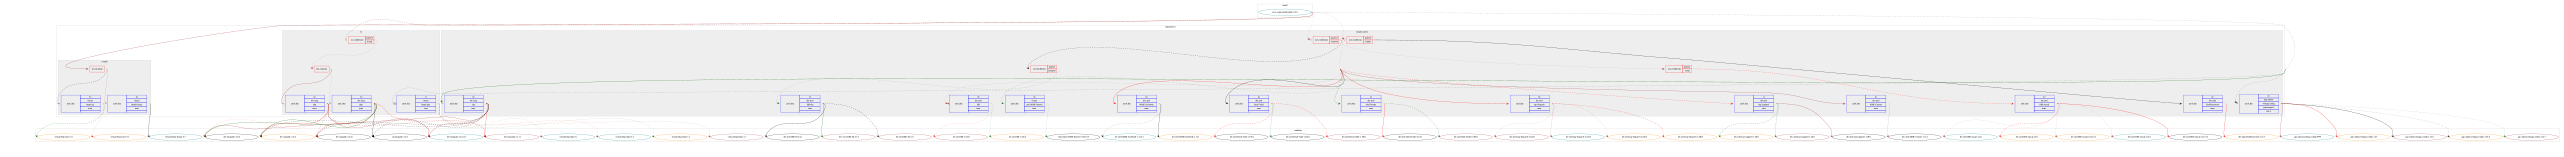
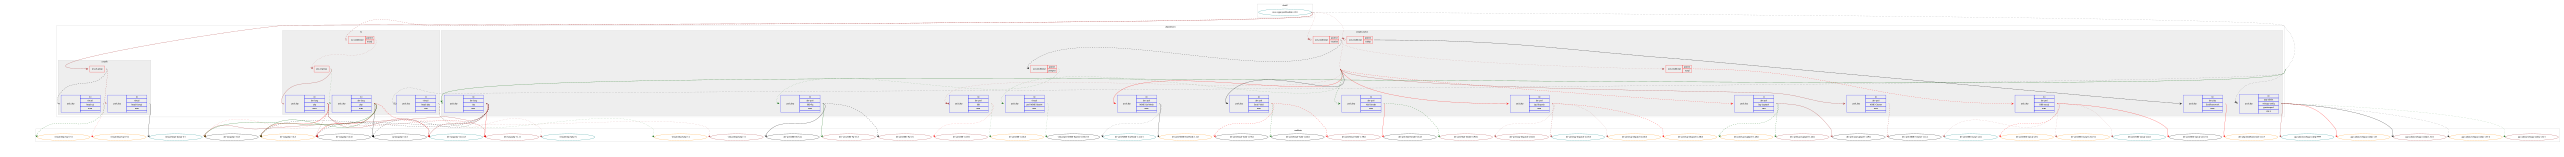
(625, 137) -> none
